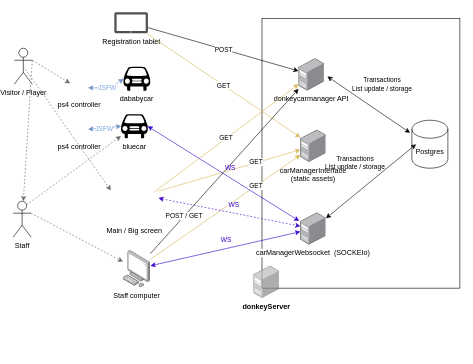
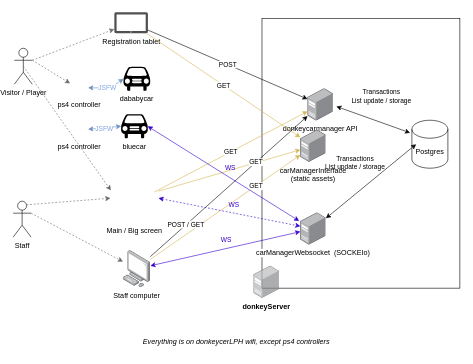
(311, 75) -> (320, 105)
(25, 177) -> (65, 48)
(48, 189) -> (92, 200)
none -> (236, 342)
